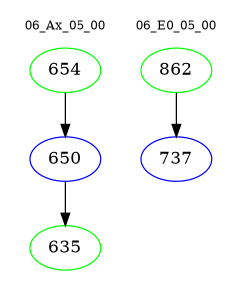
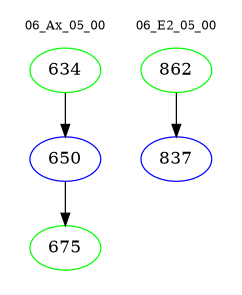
(176, 27) -> (176, 27)
(65, 70) -> (65, 70)
(176, 159) -> (176, 159)
(65, 248) -> (65, 248)
